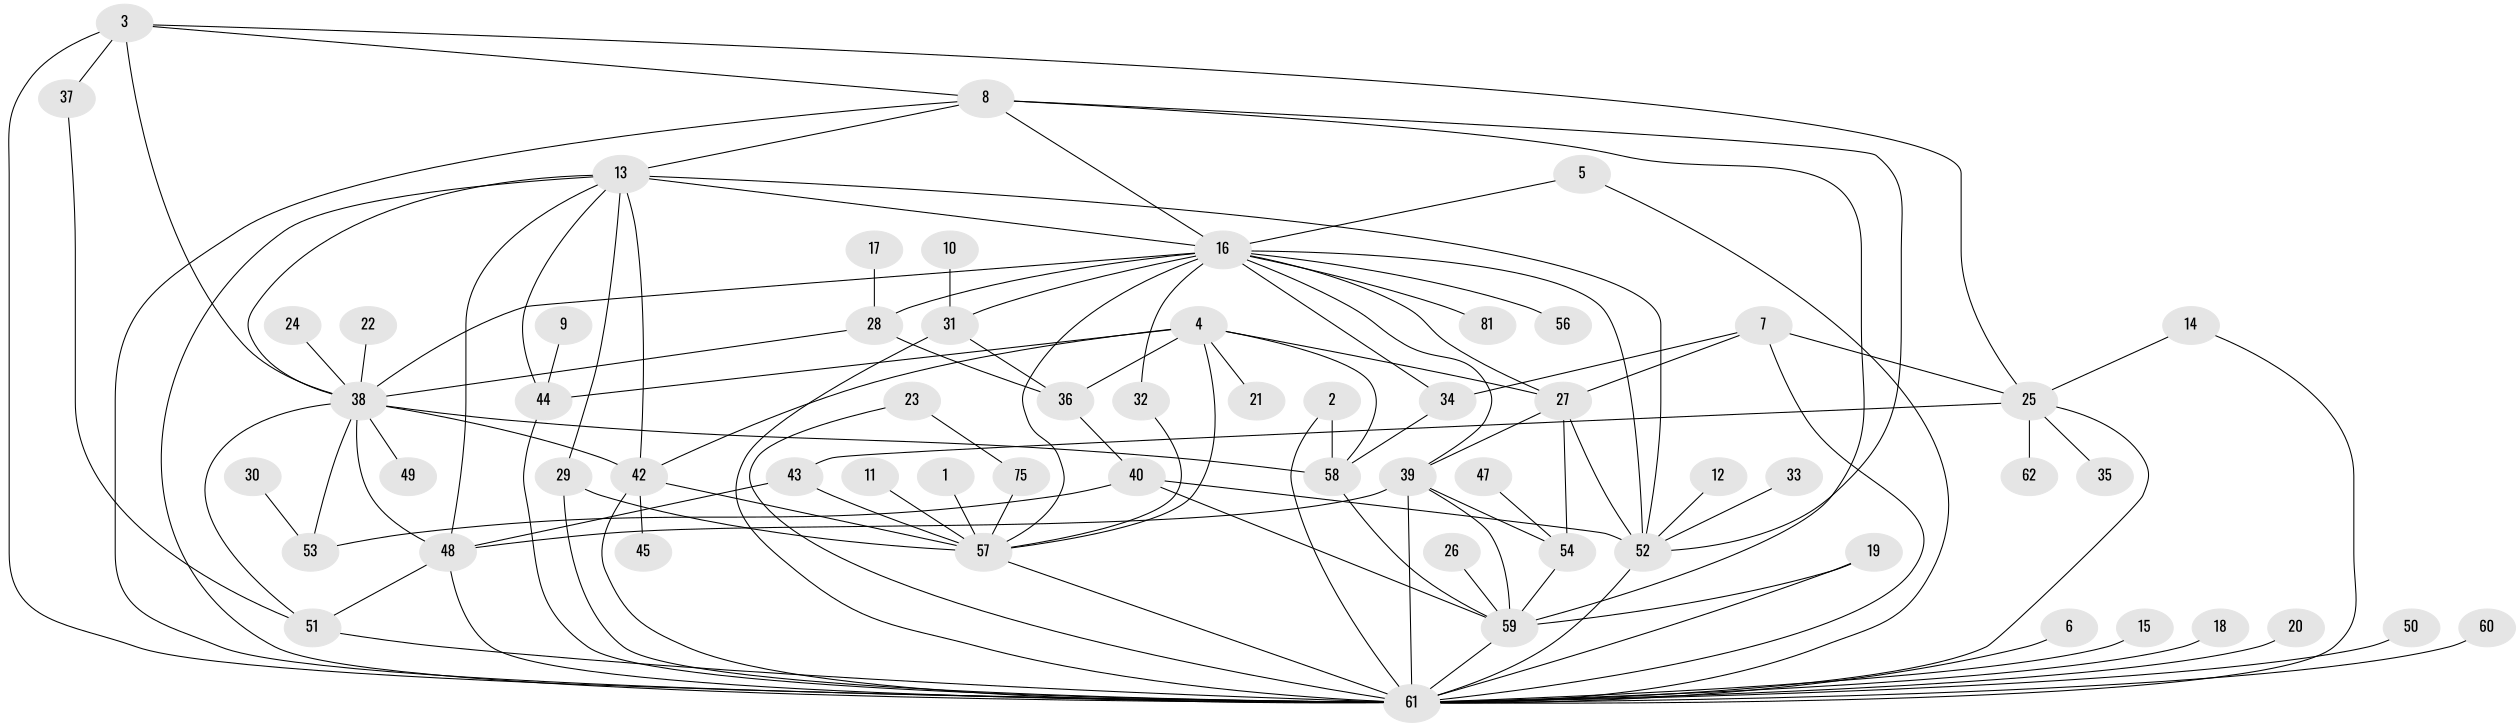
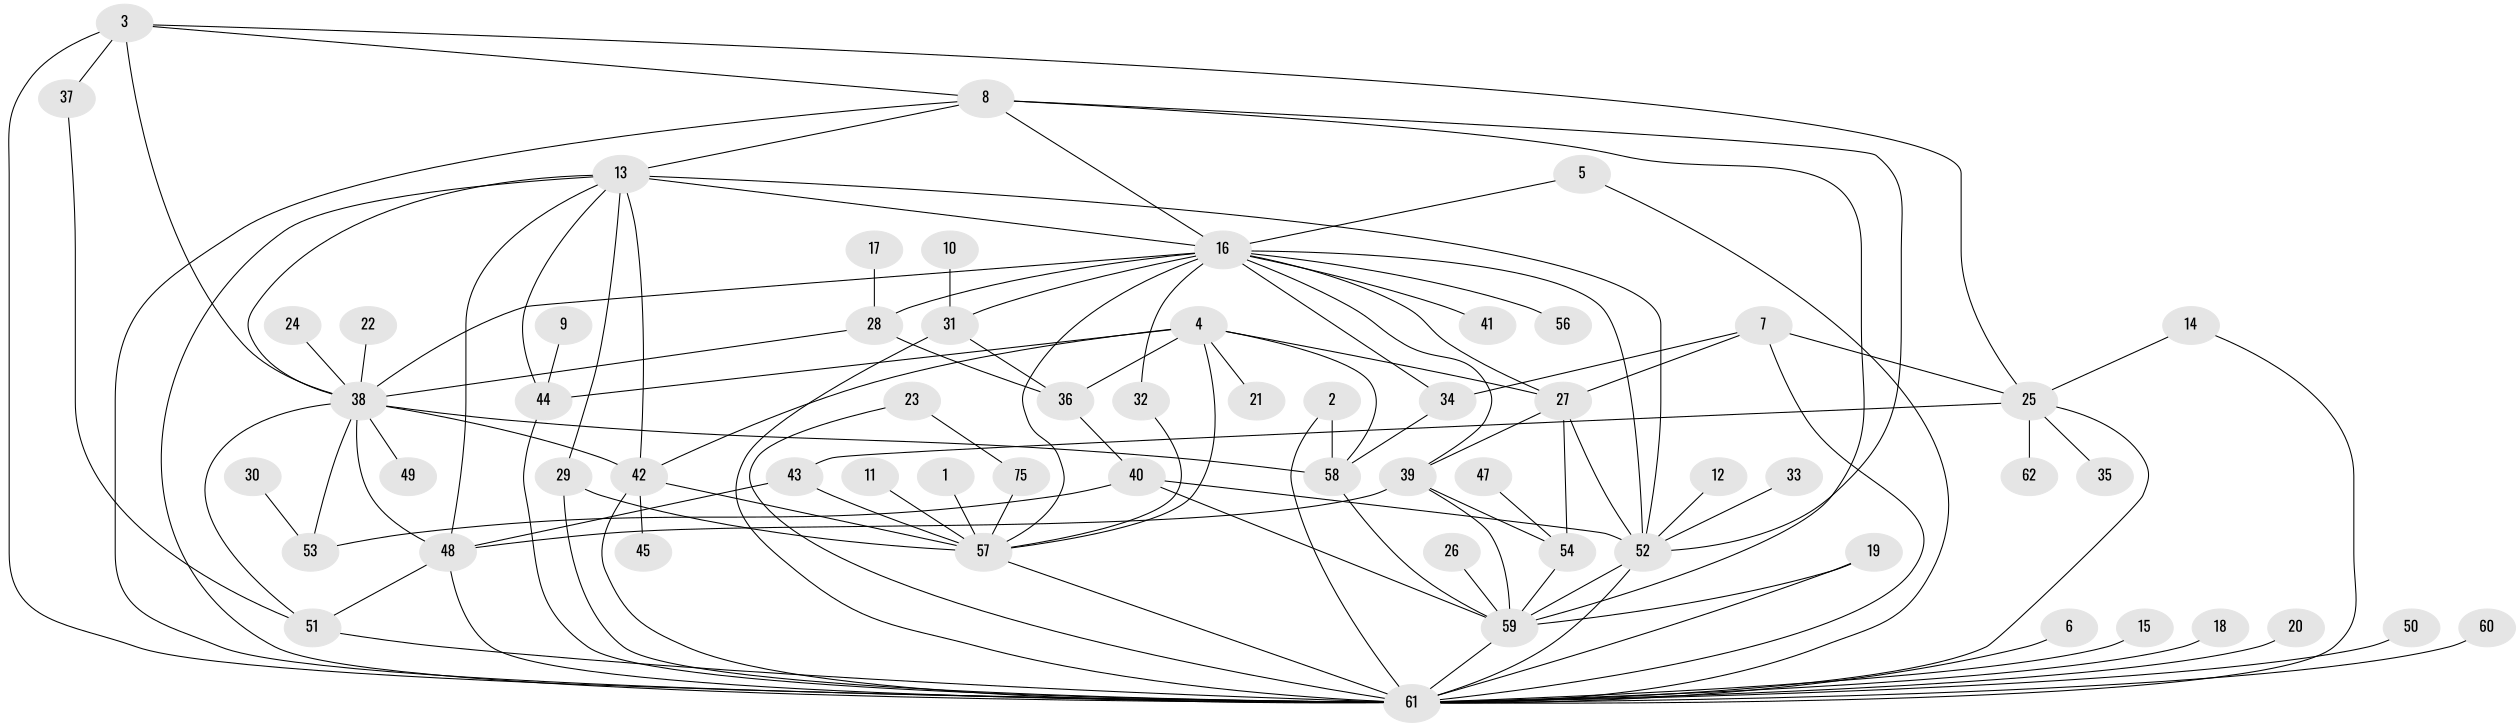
(1488, 325) -> (1488, 325)
none -> (1576, 590)
(1410, 595) -> none
